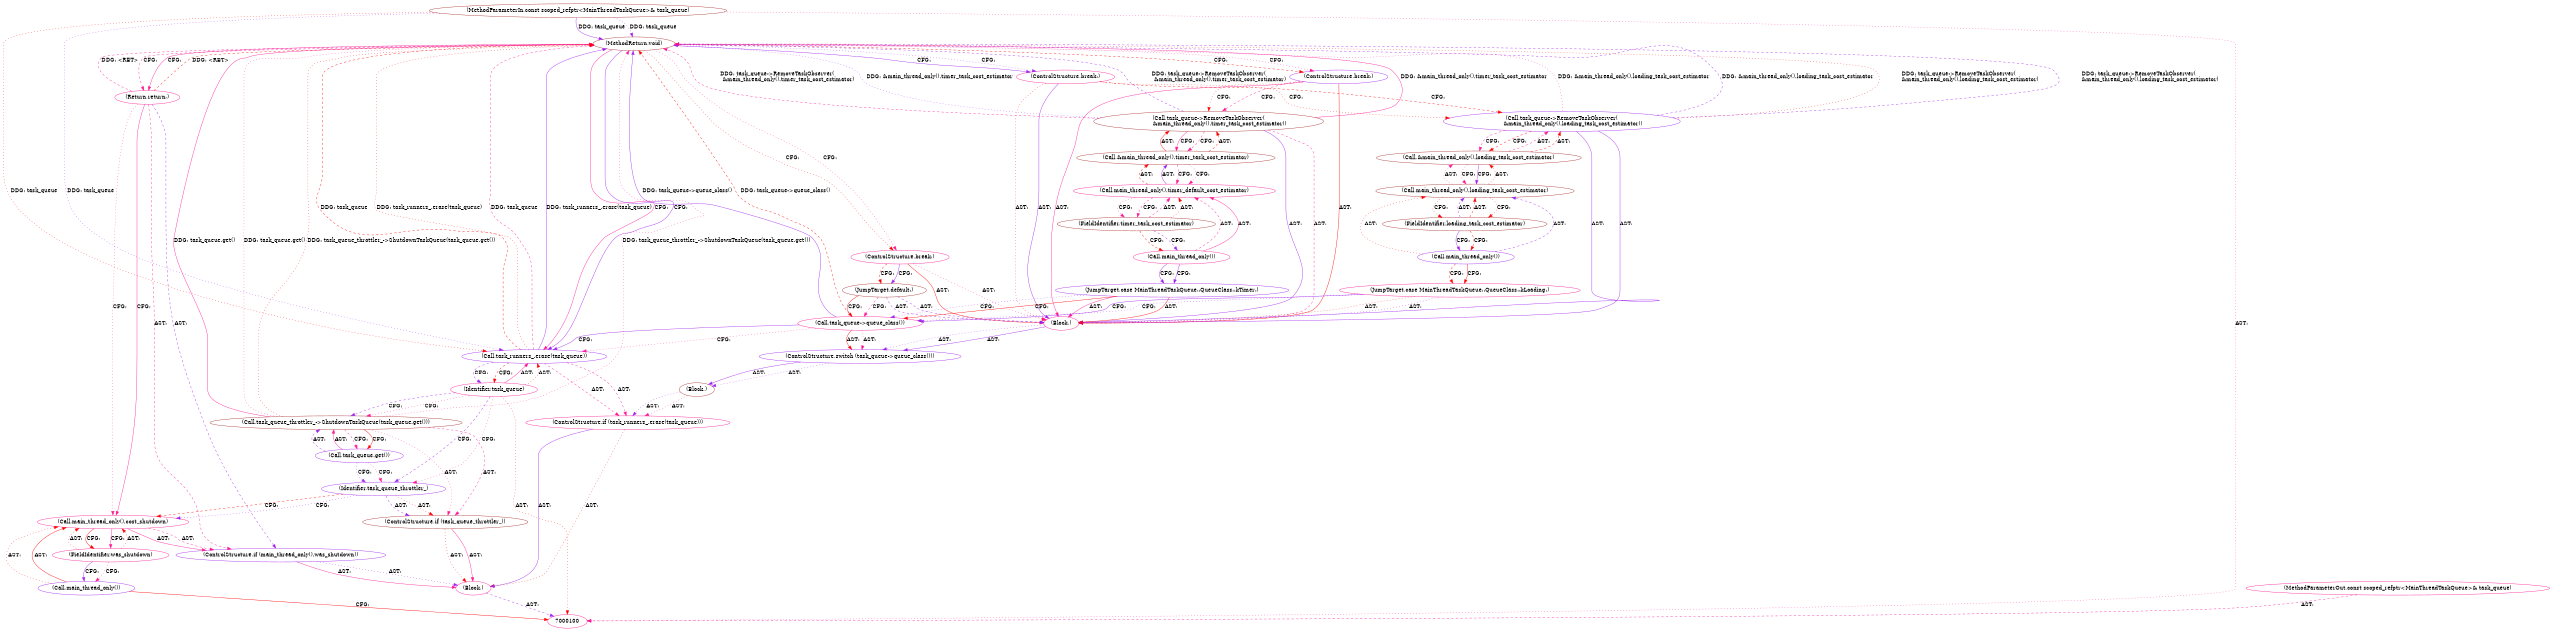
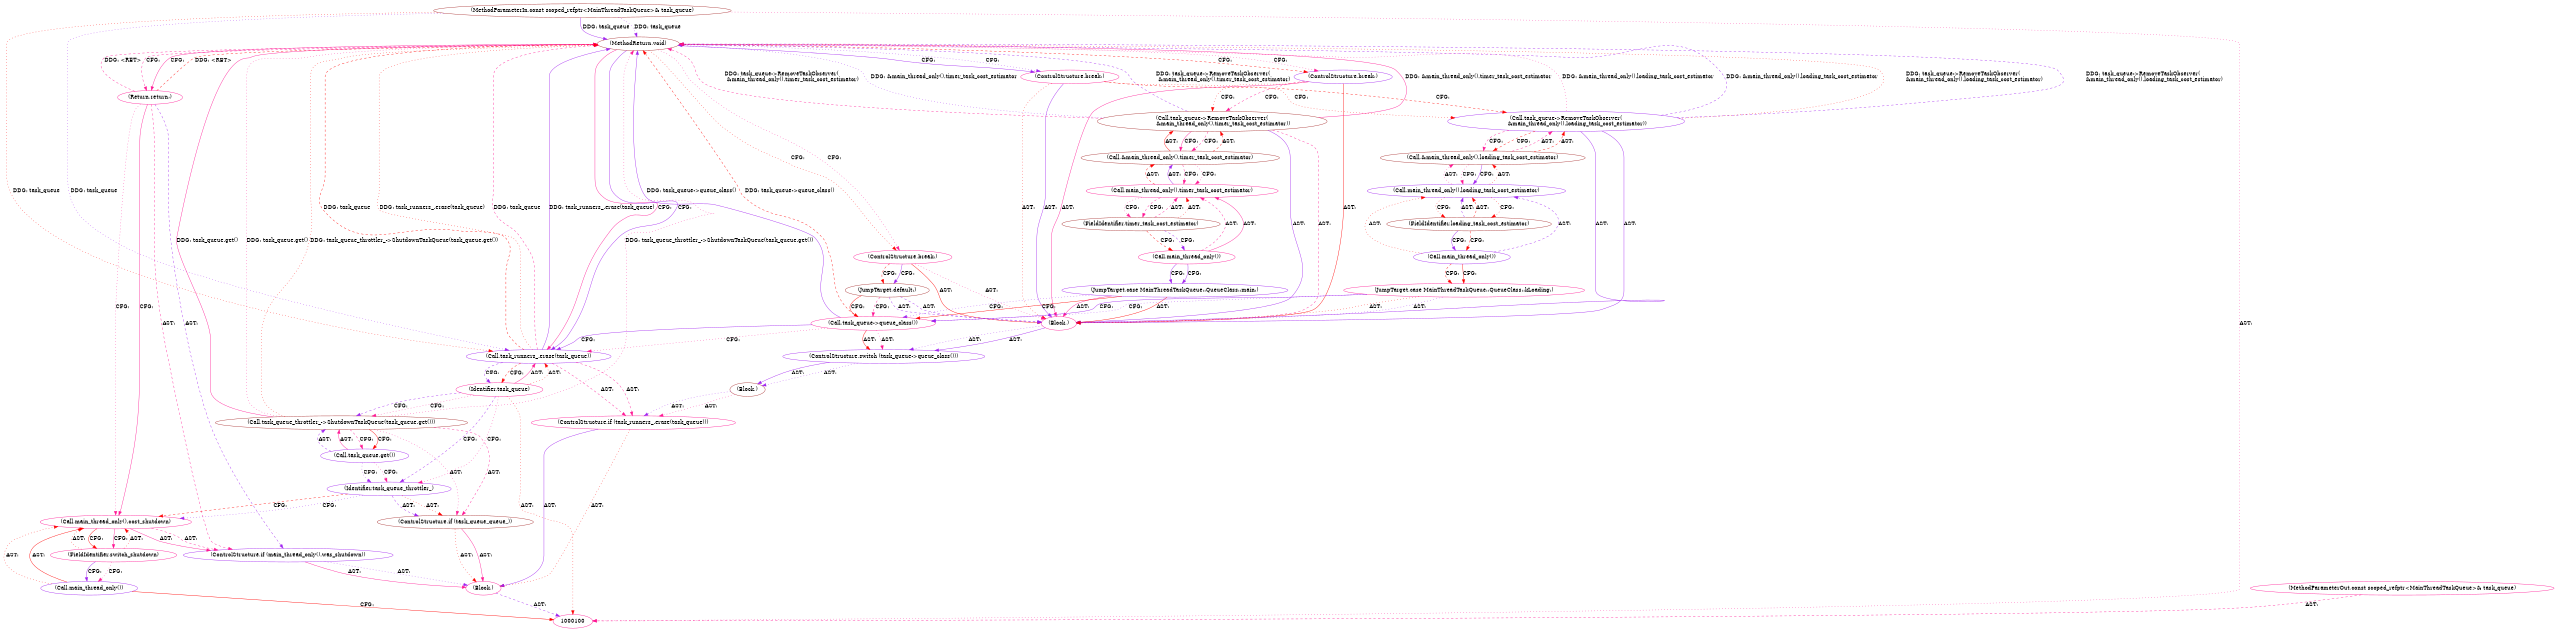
(1174, 191) -> (1182, 191)
(1475, 191) -> (1466, 191)
(1172, 290) -> (1175, 290)
(445, 522) -> (455, 522)
(111, 555) -> (114, 555)
(567, 621) -> (573, 621)
